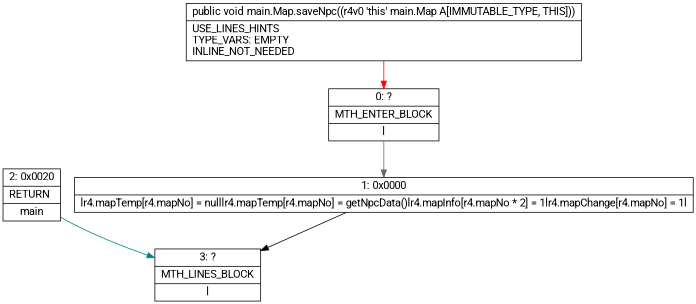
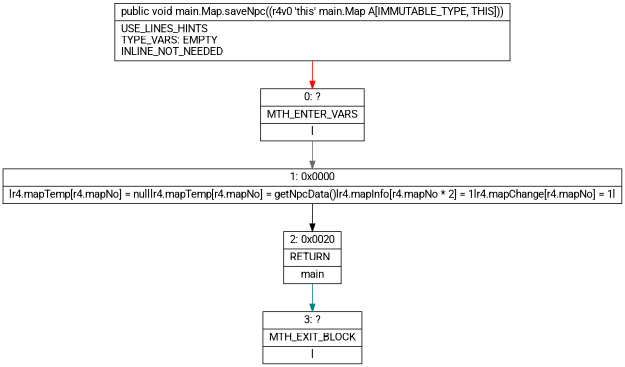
(384, 114) -> (312, 114)
(307, 230) -> (312, 214)
(208, 275) -> (312, 337)
